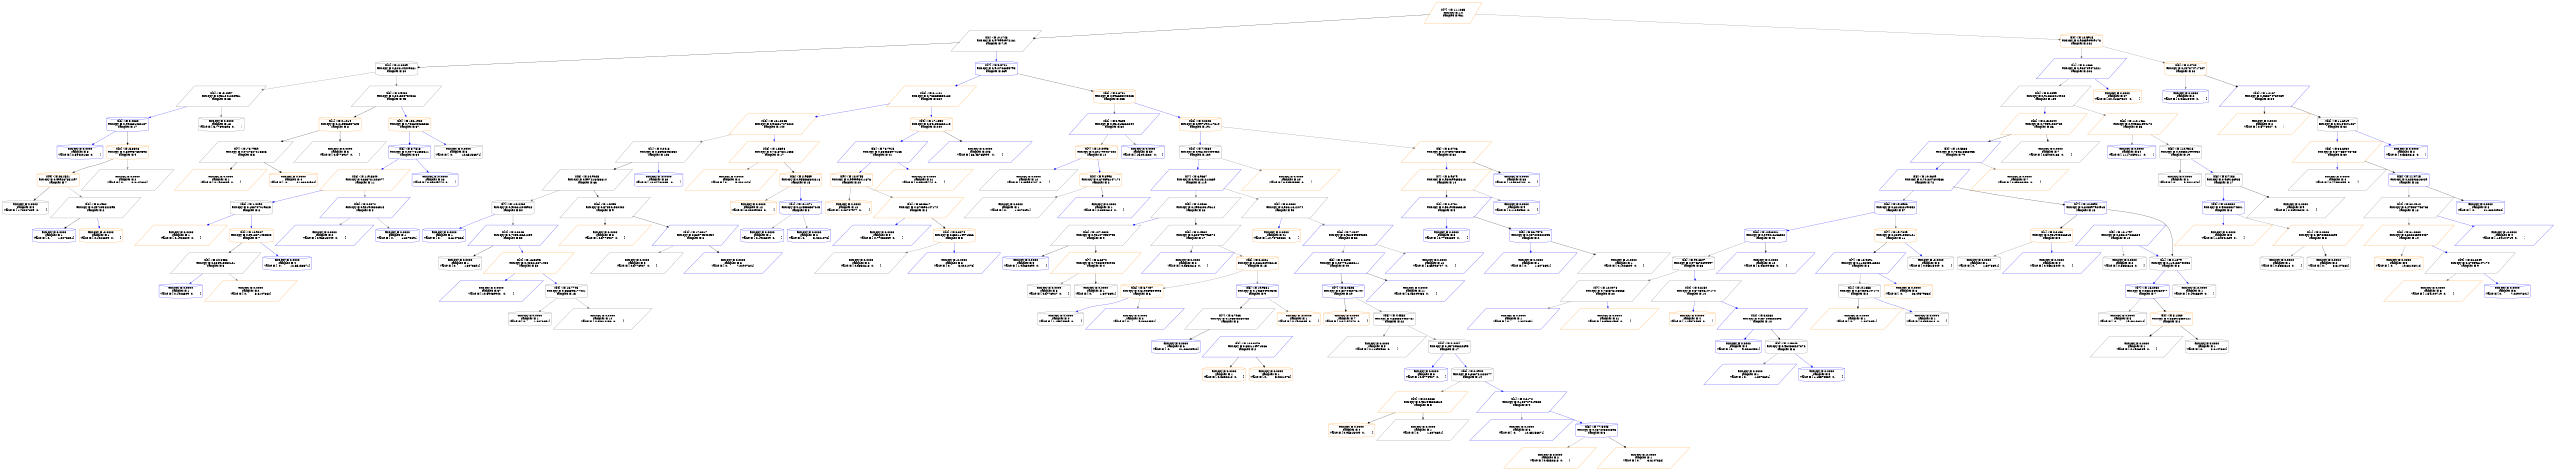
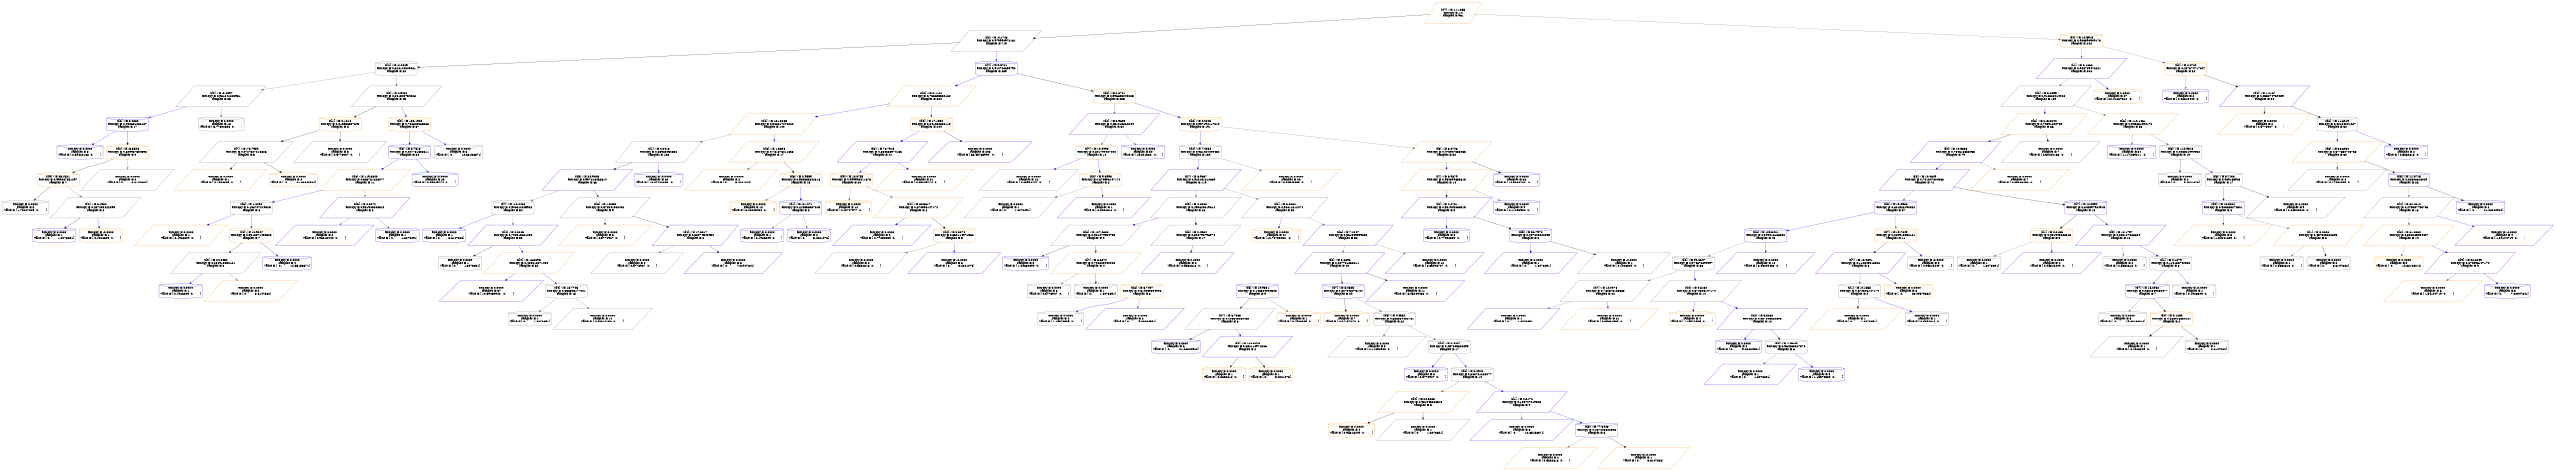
(587, 180) -> (587, 180)
(2152, 218) -> (2101, 219)
(1257, 263) -> none
(2470, 263) -> (2470, 263)
none -> (1238, 332)
